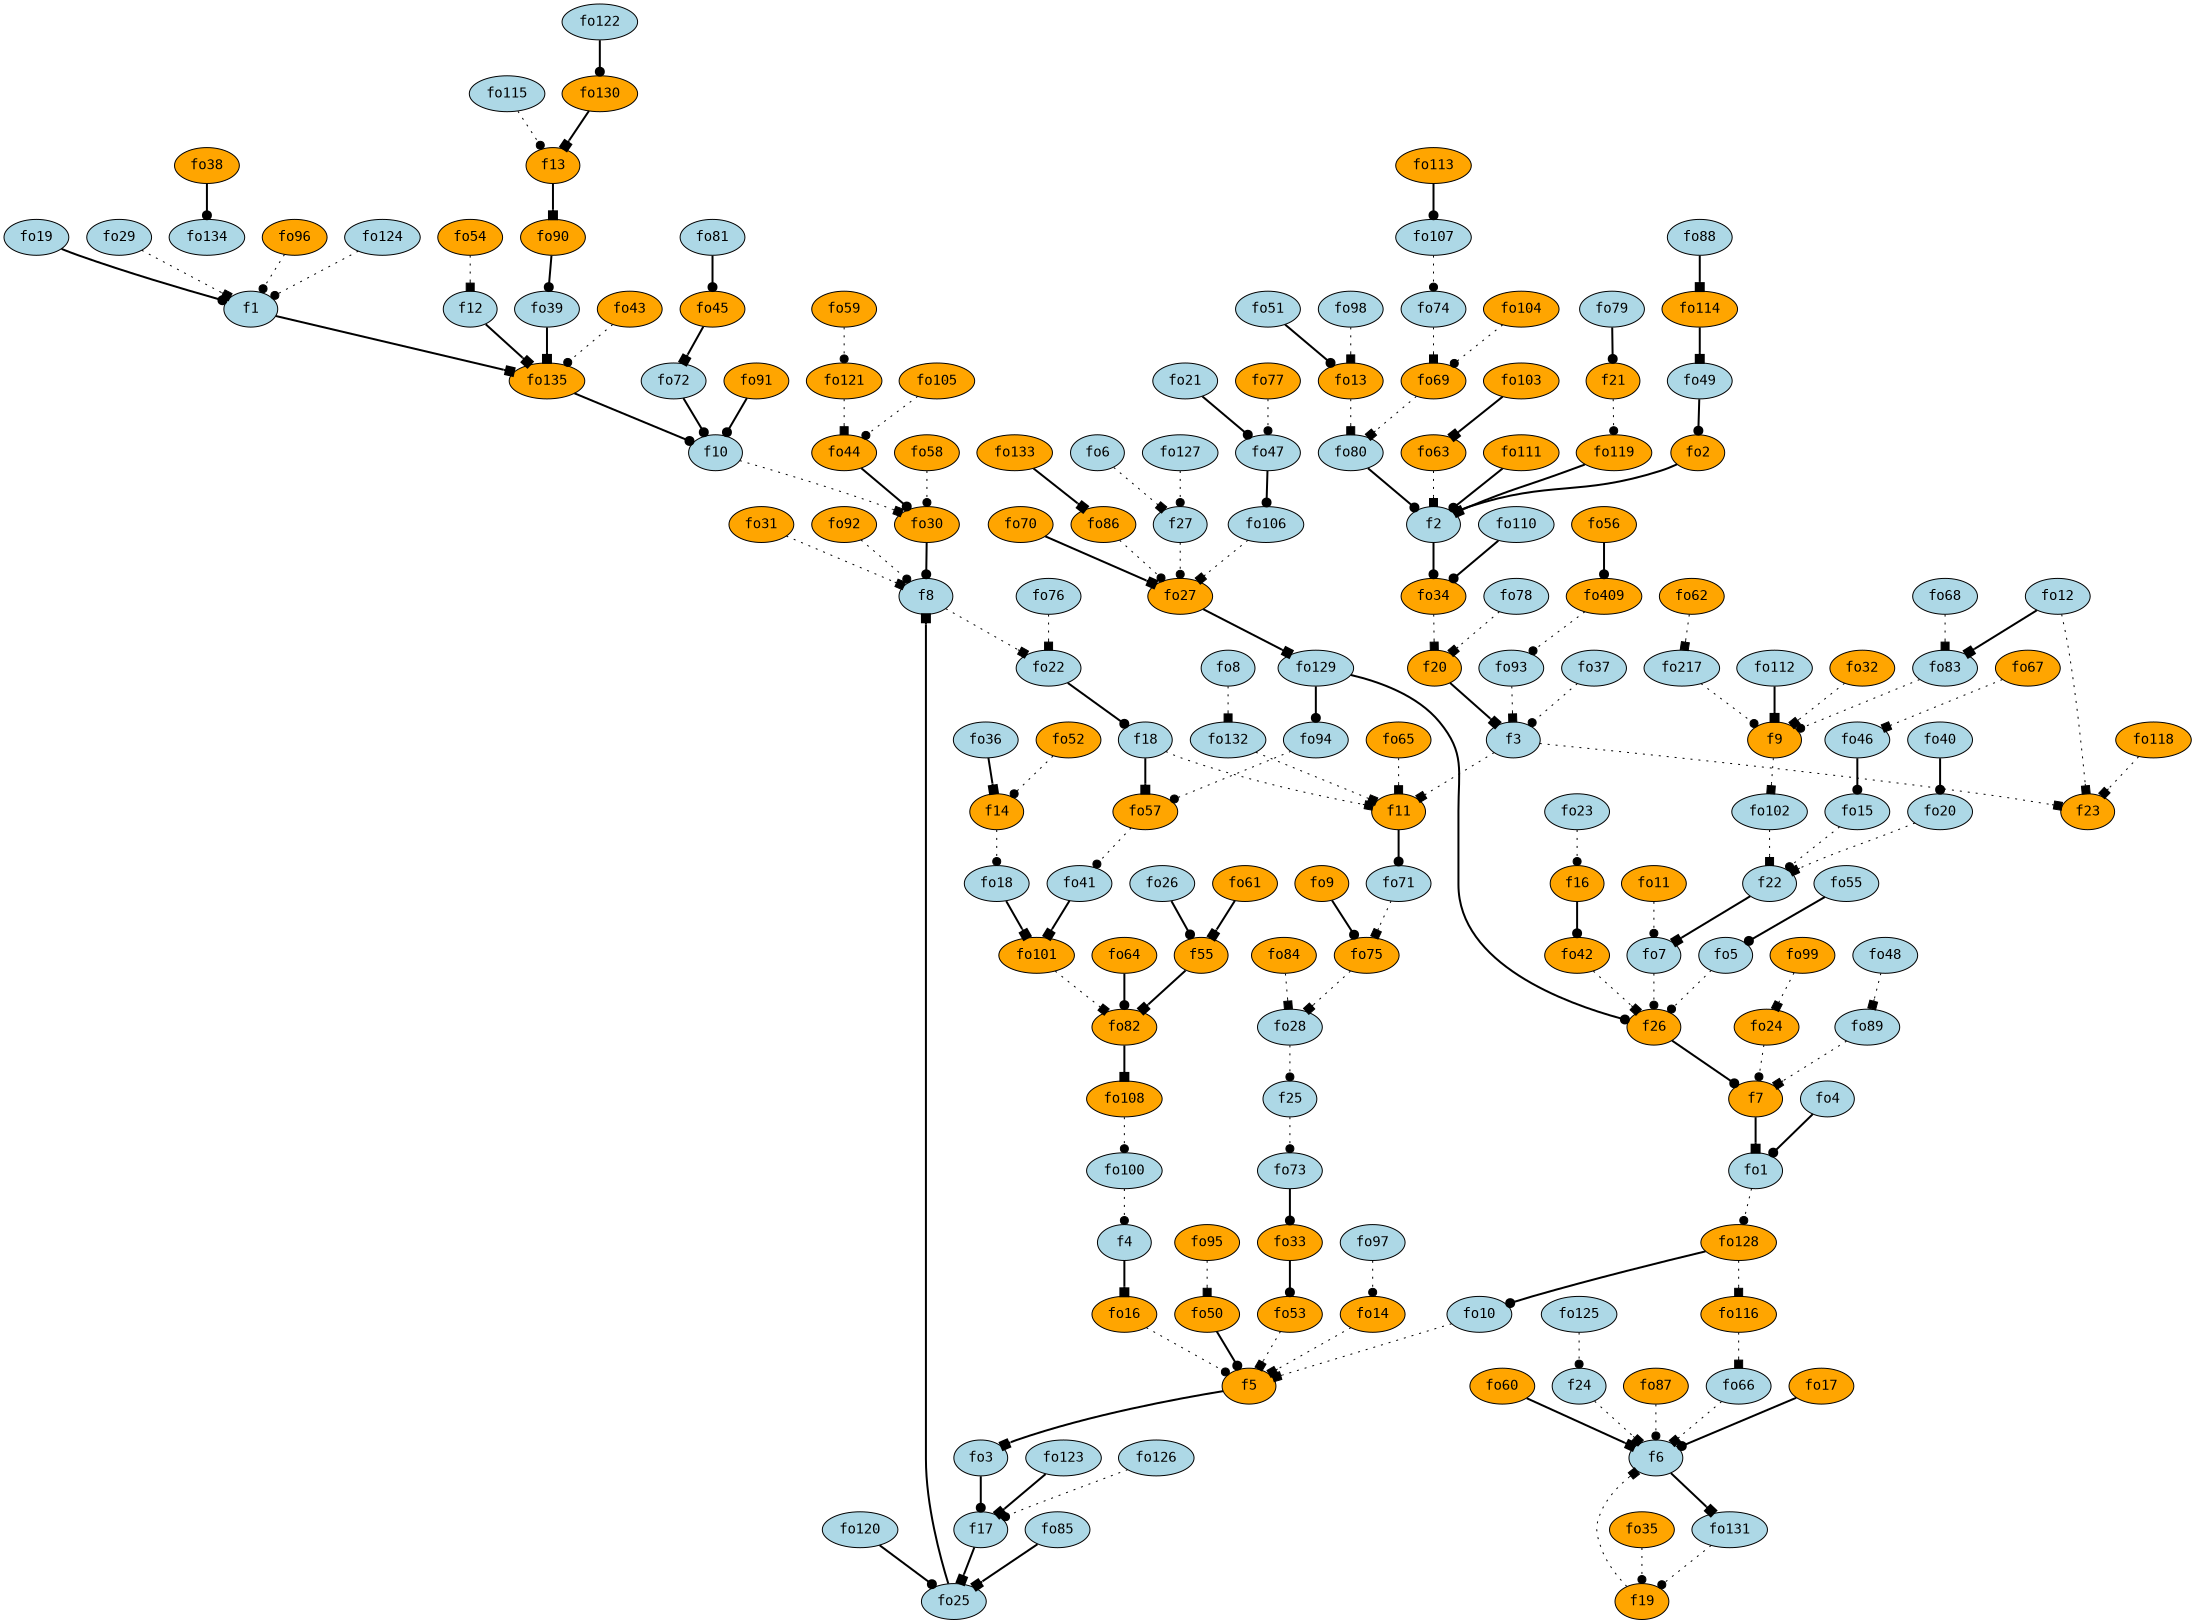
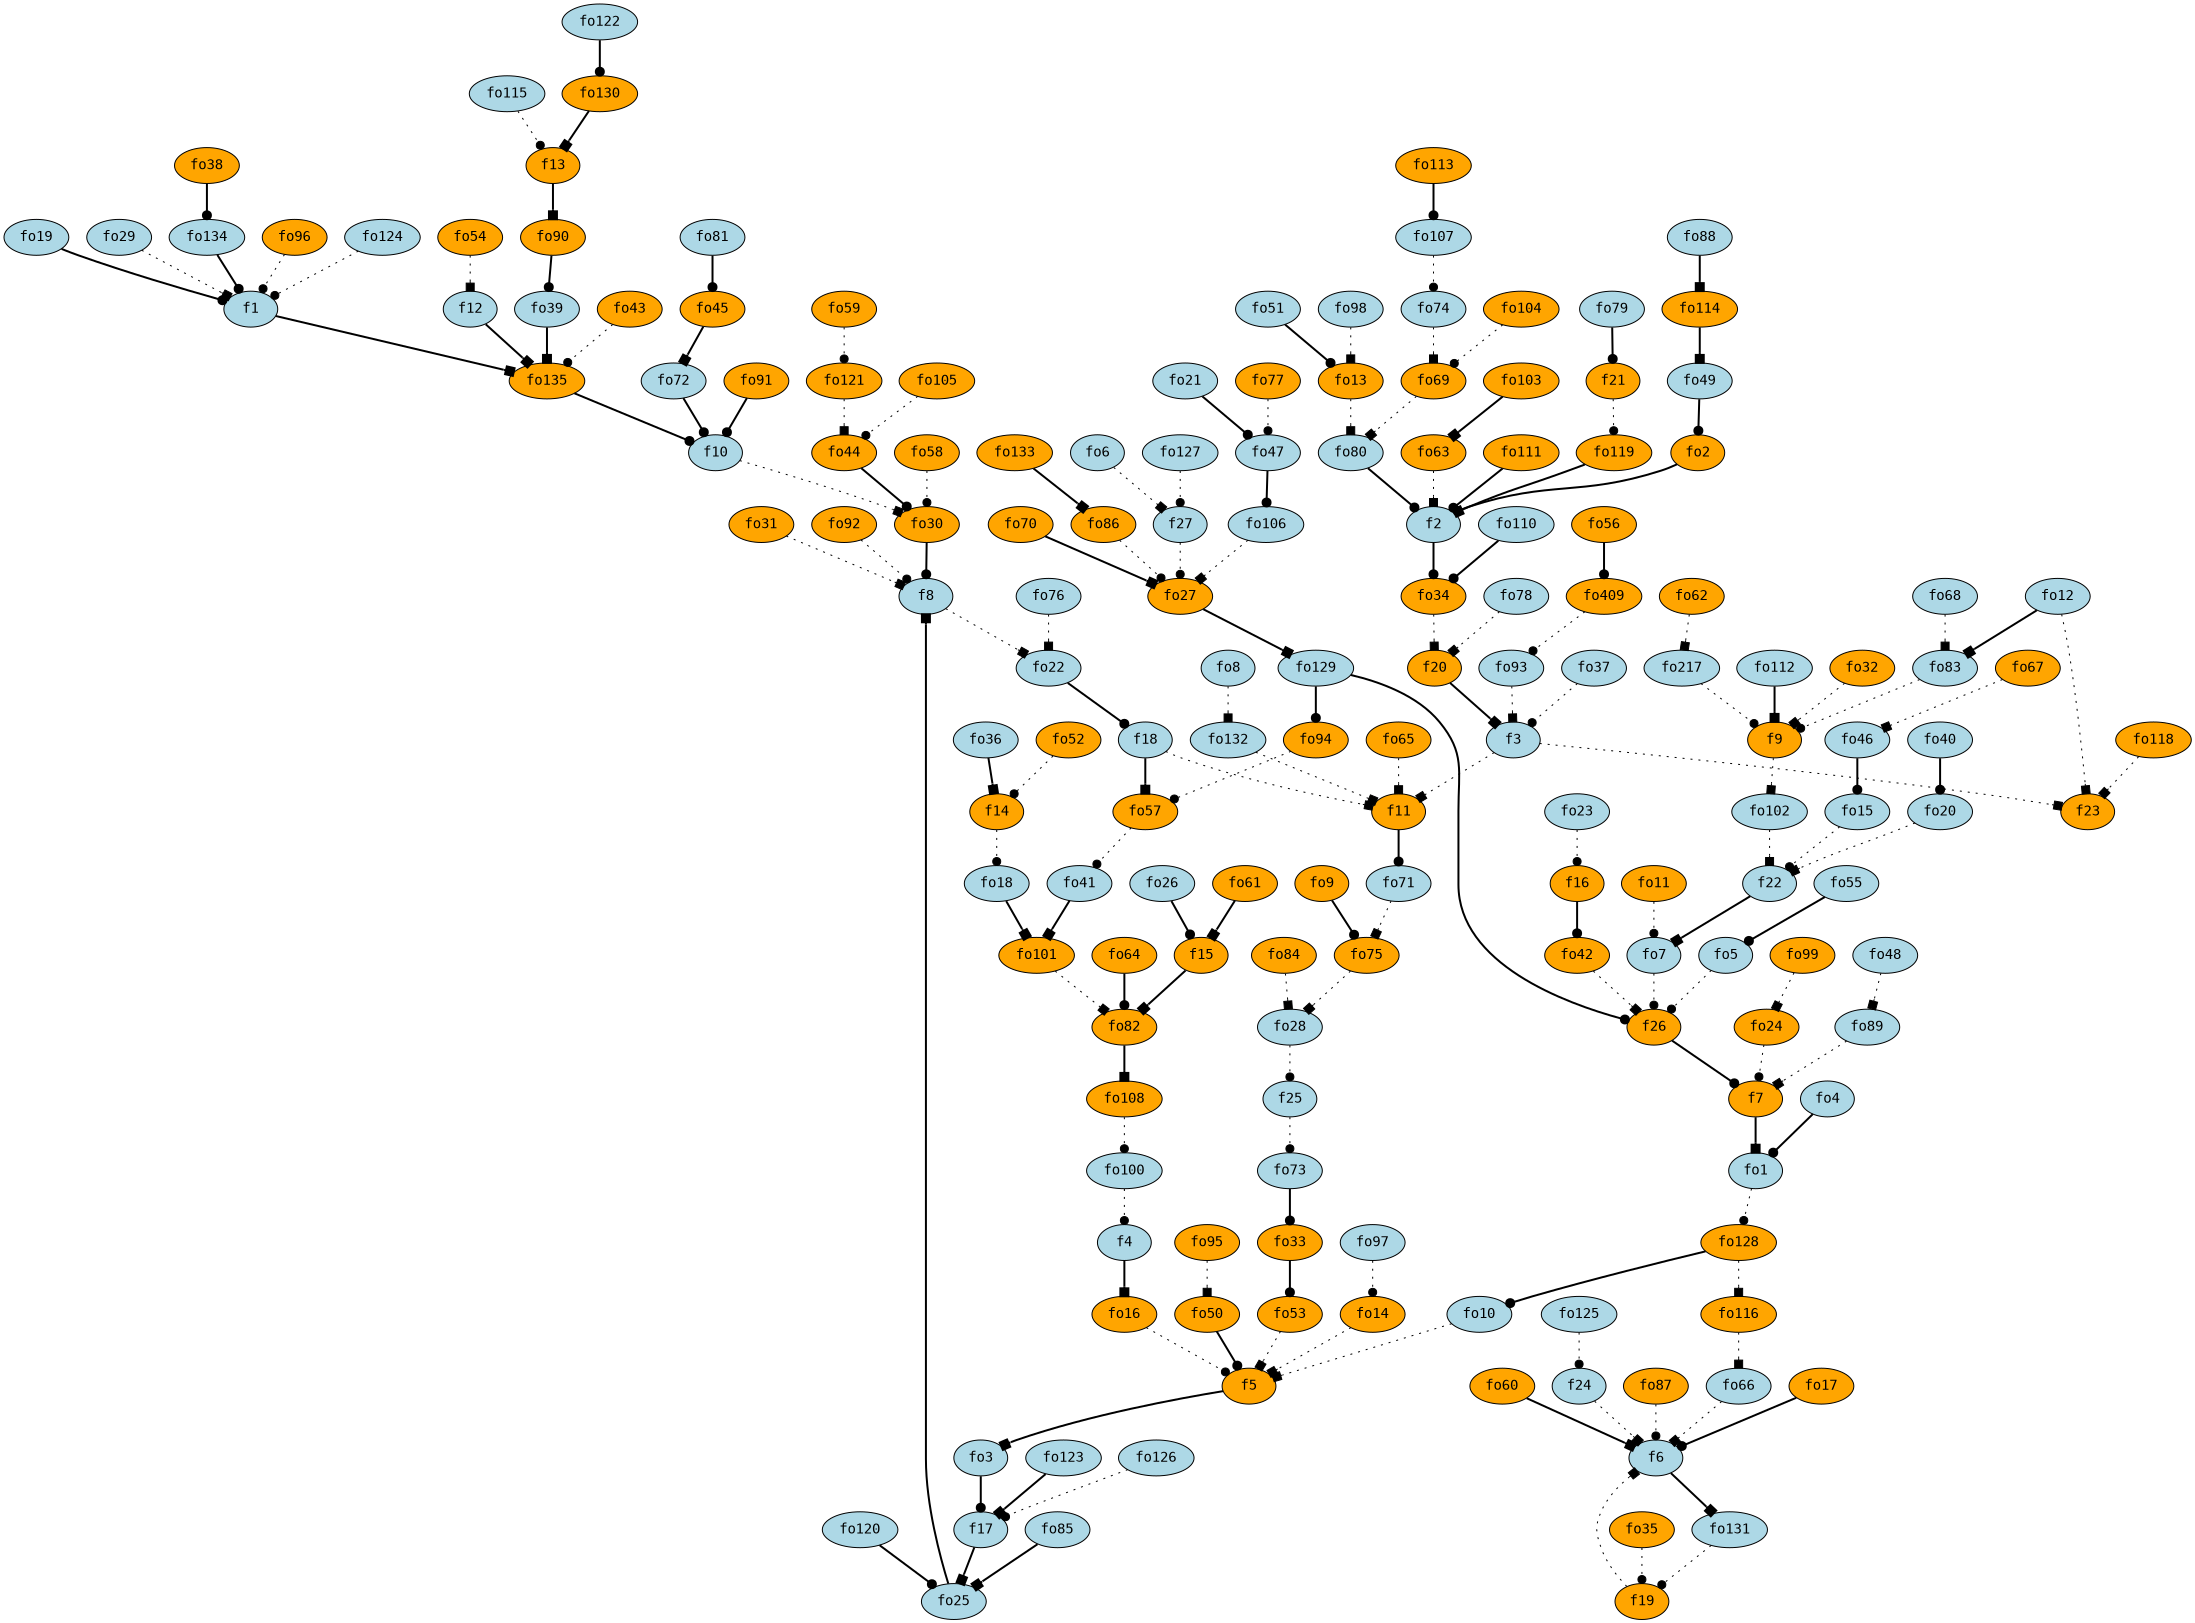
none -> (227, 270)
(1316, 740) -> (1316, 740)
(1201, 955) -> (1201, 955)
